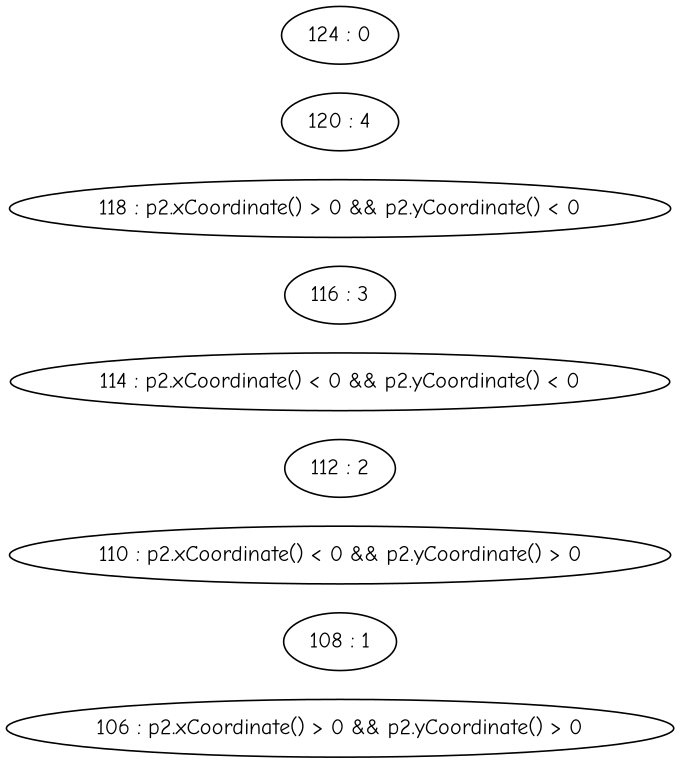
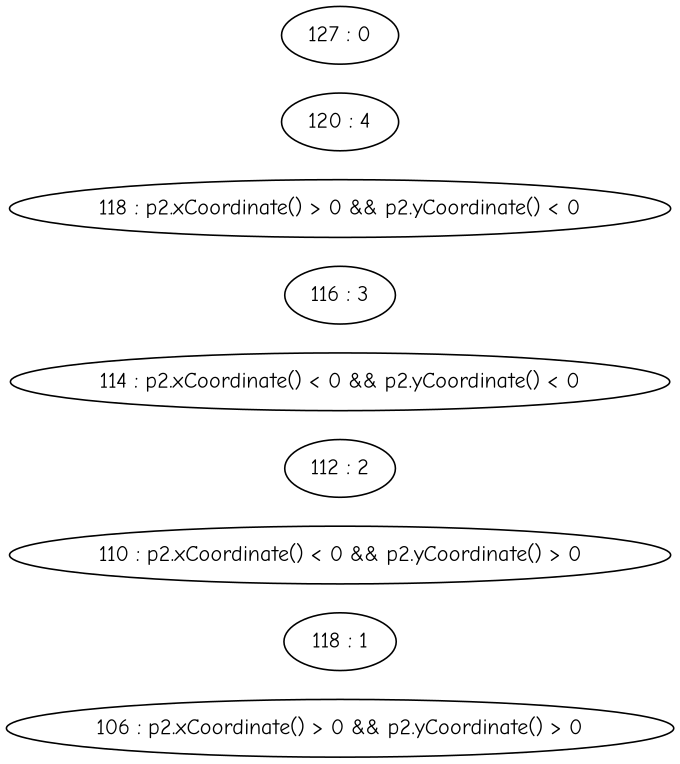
(340, 35) -> (340, 35)
(340, 642) -> (340, 642)
